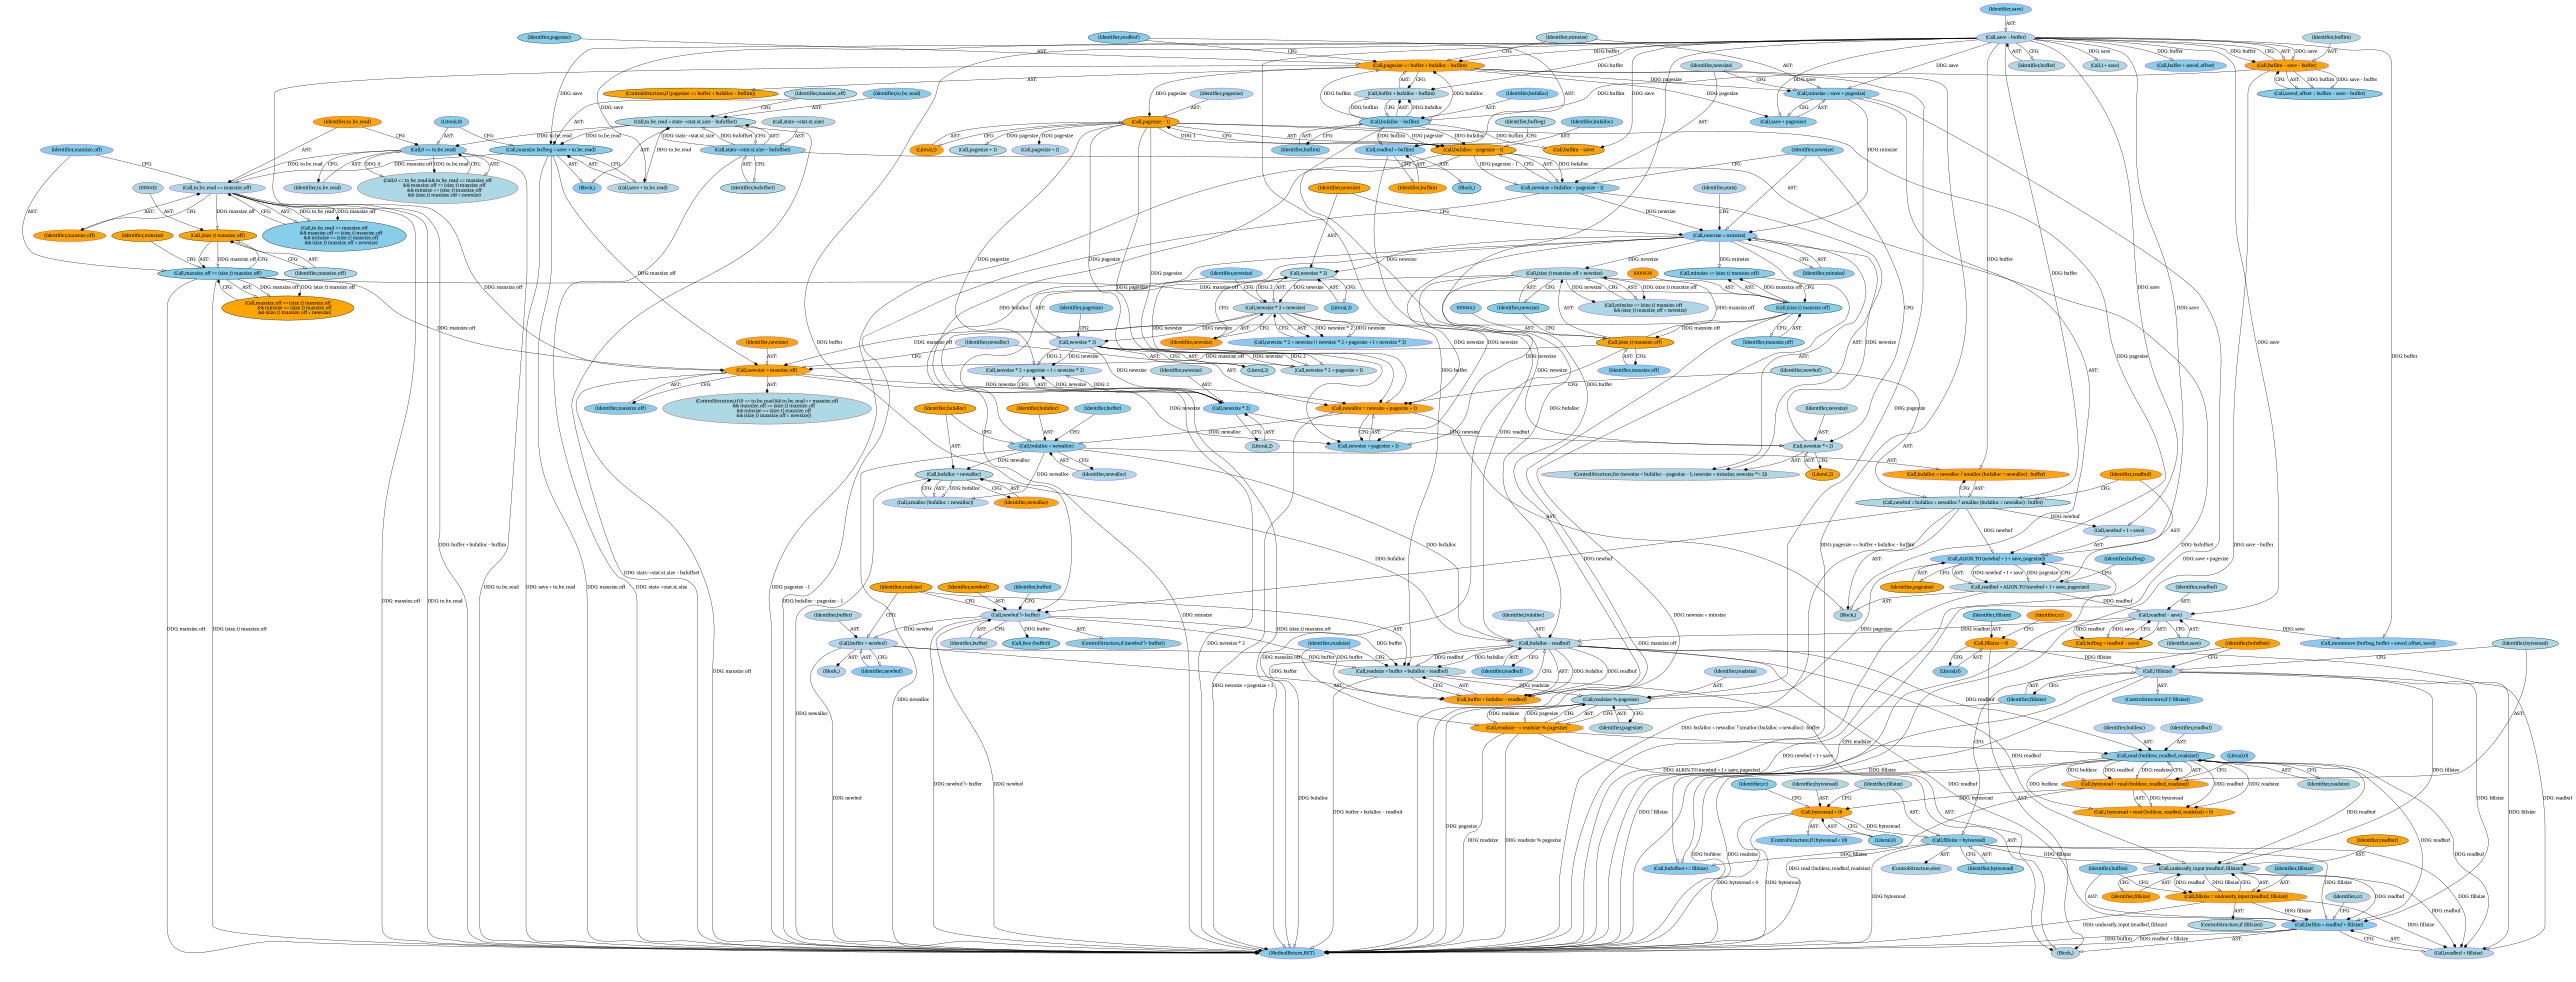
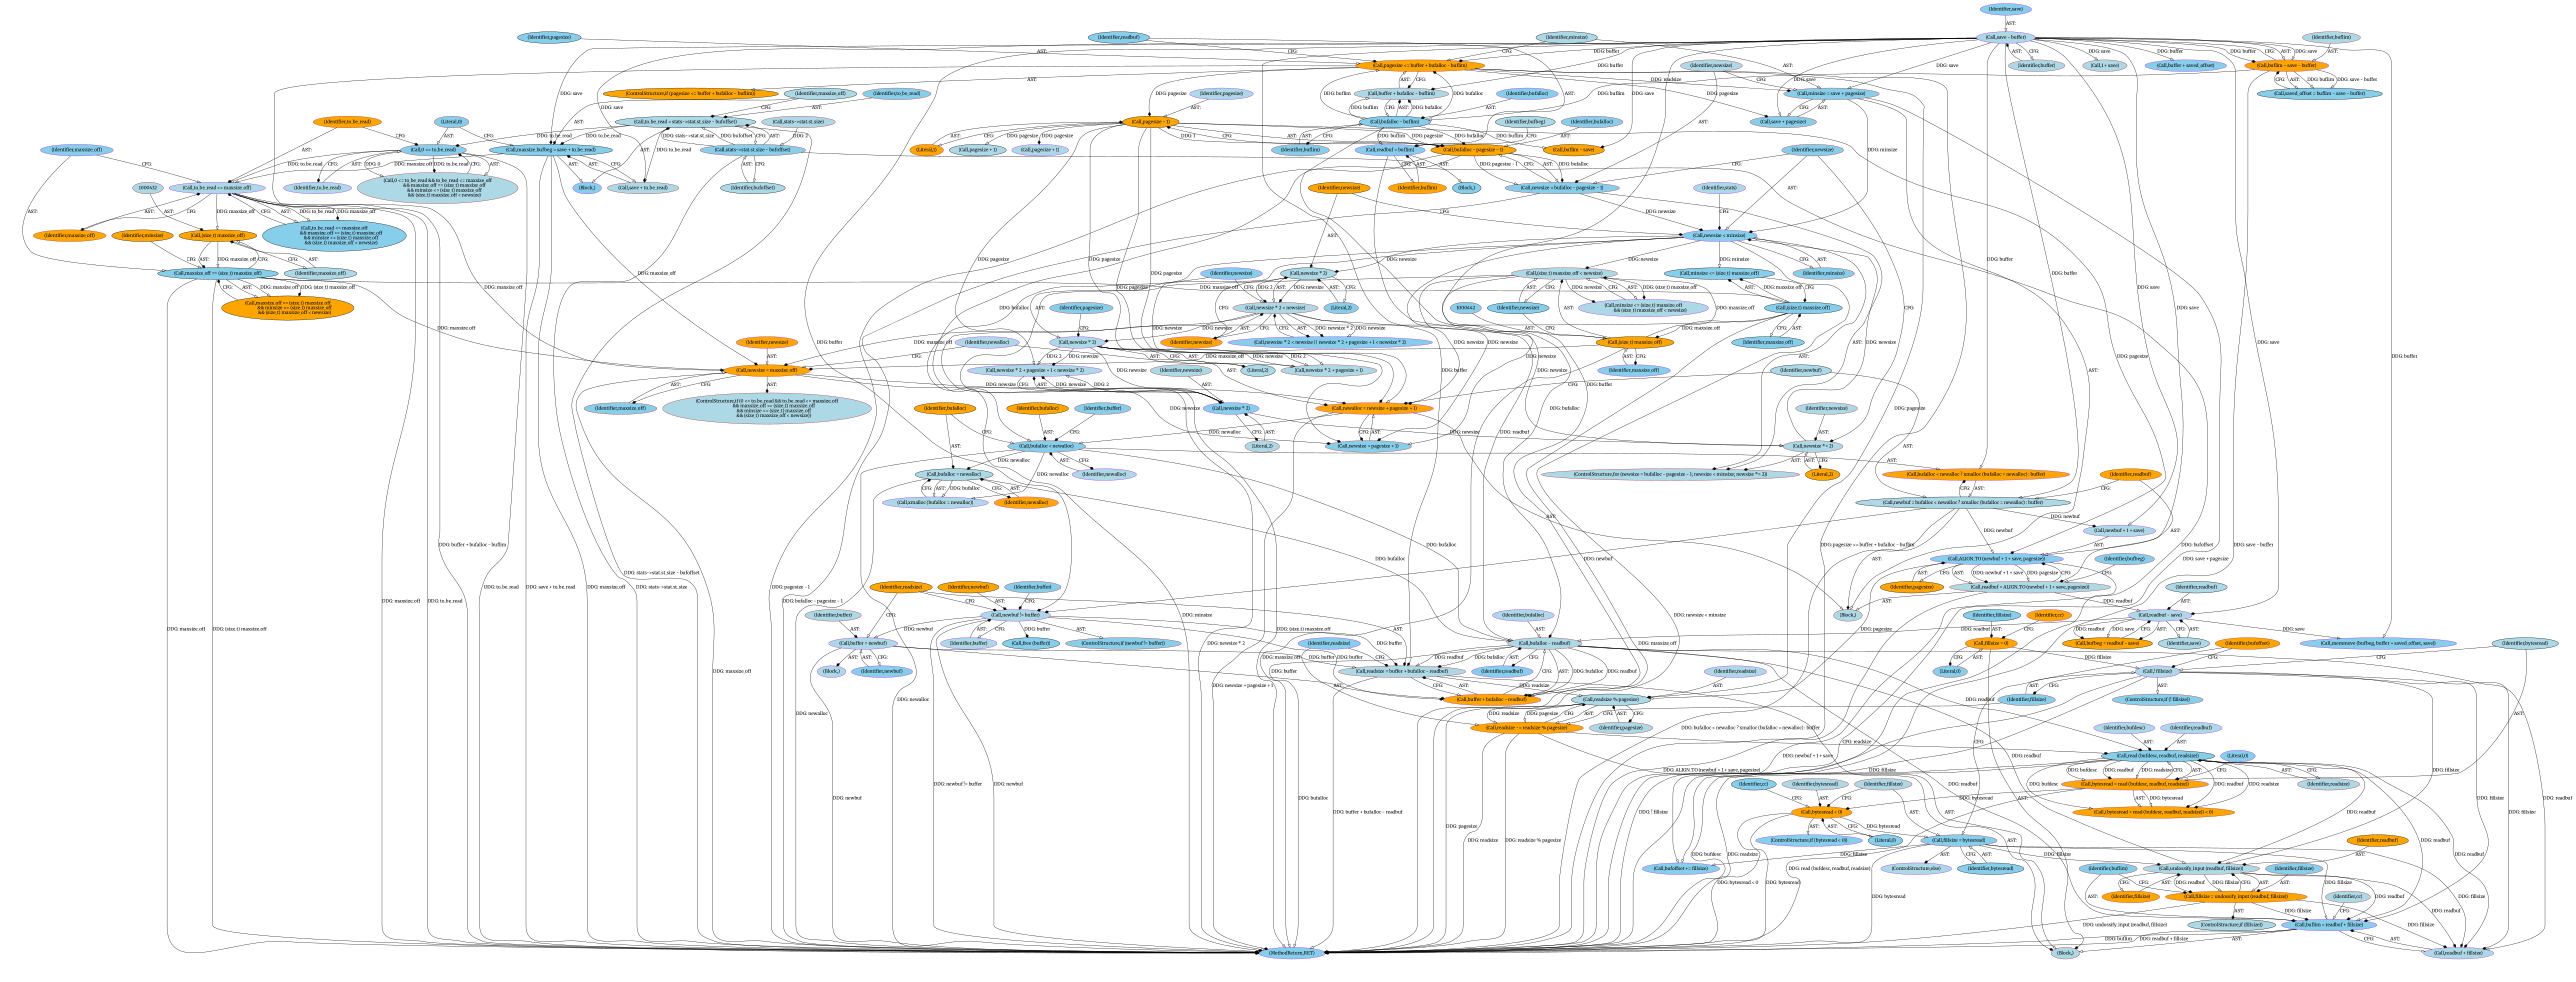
(1666, 80) -> (1666, 80)
(1024, 124) -> (1024, 124)
(801, 136) -> (801, 136)
(1643, 274) -> none
